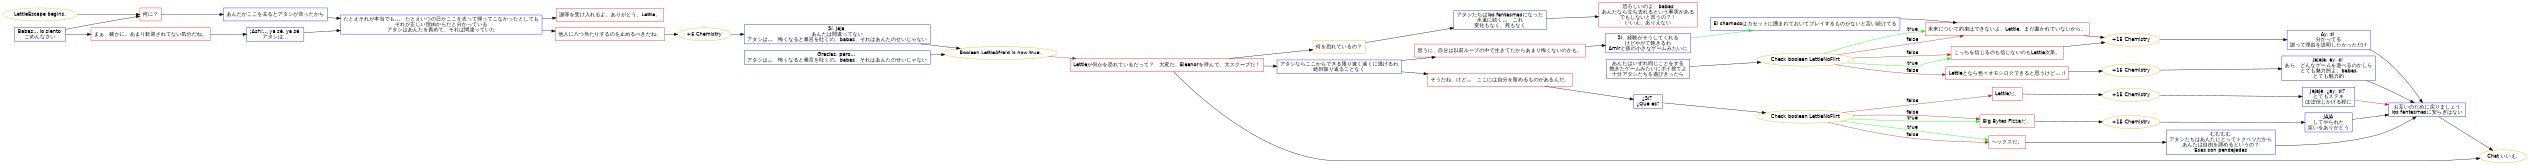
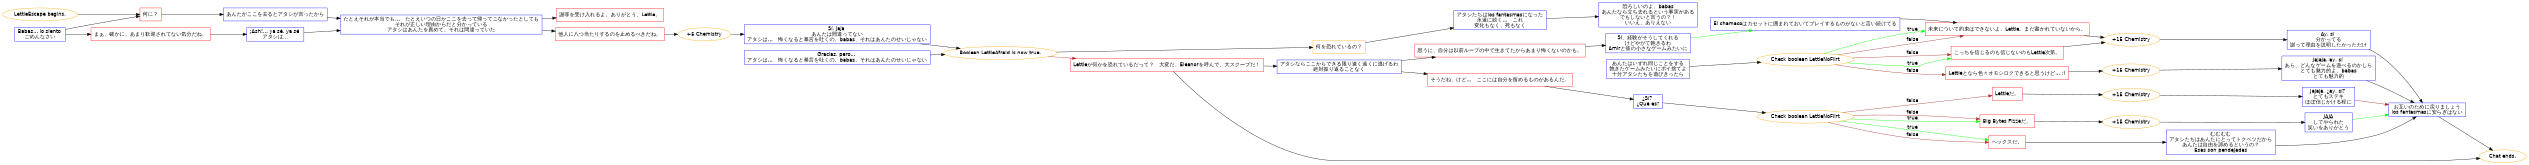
(1648, 15) -> (1648, 15)
(1269, 54) -> (1183, 50)
(2369, 117) -> (2369, 117)
(2503, 156) -> (2503, 156)
